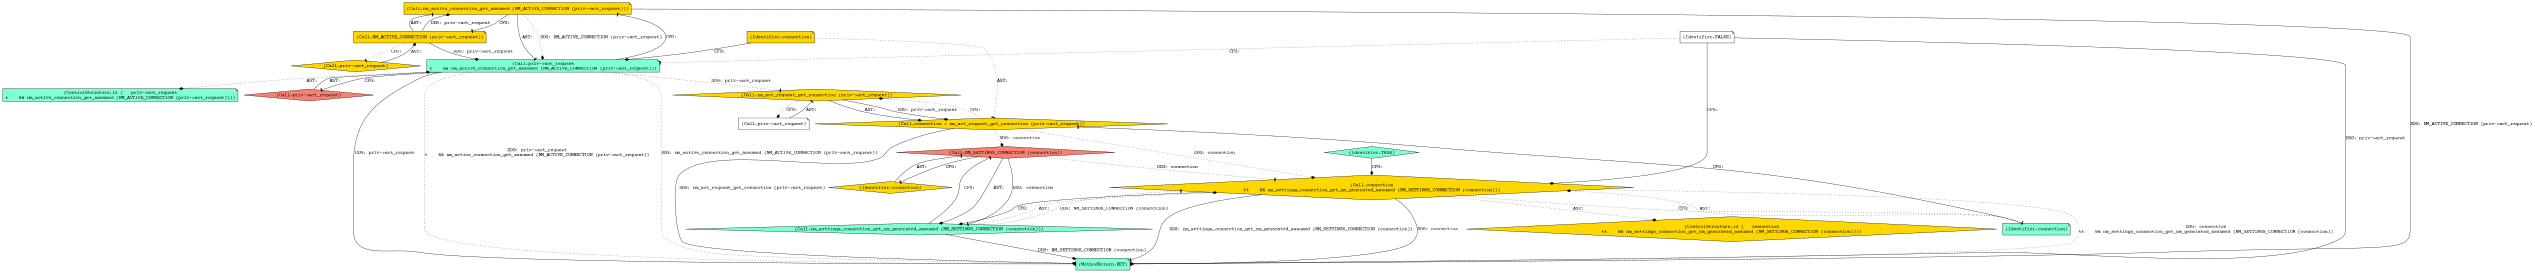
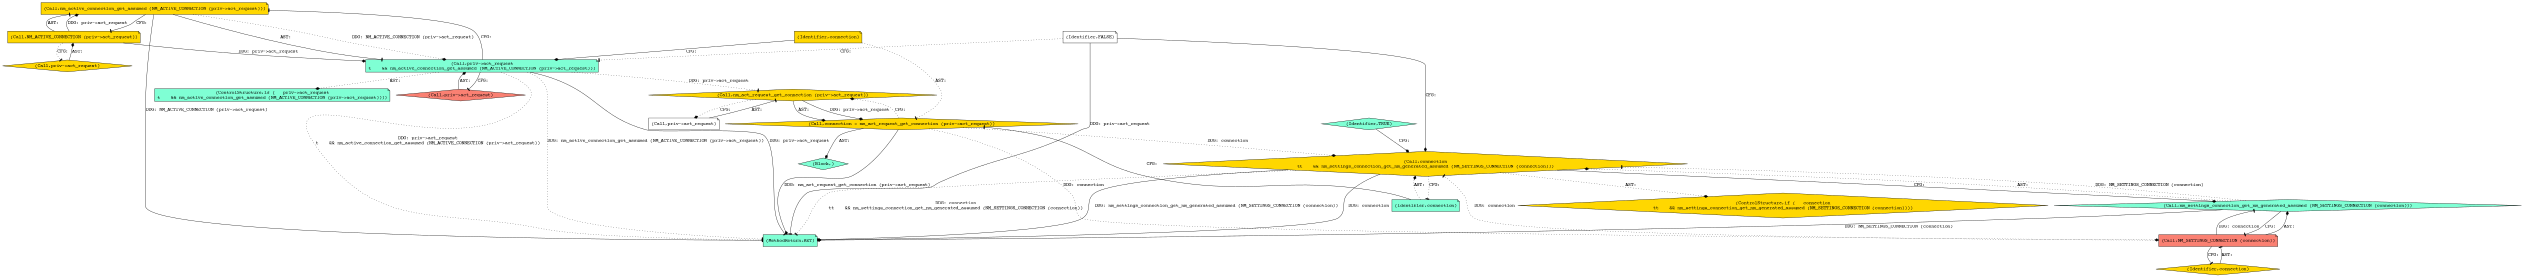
(1006, 152) -> (2218, 241)
none -> (823, 164)
